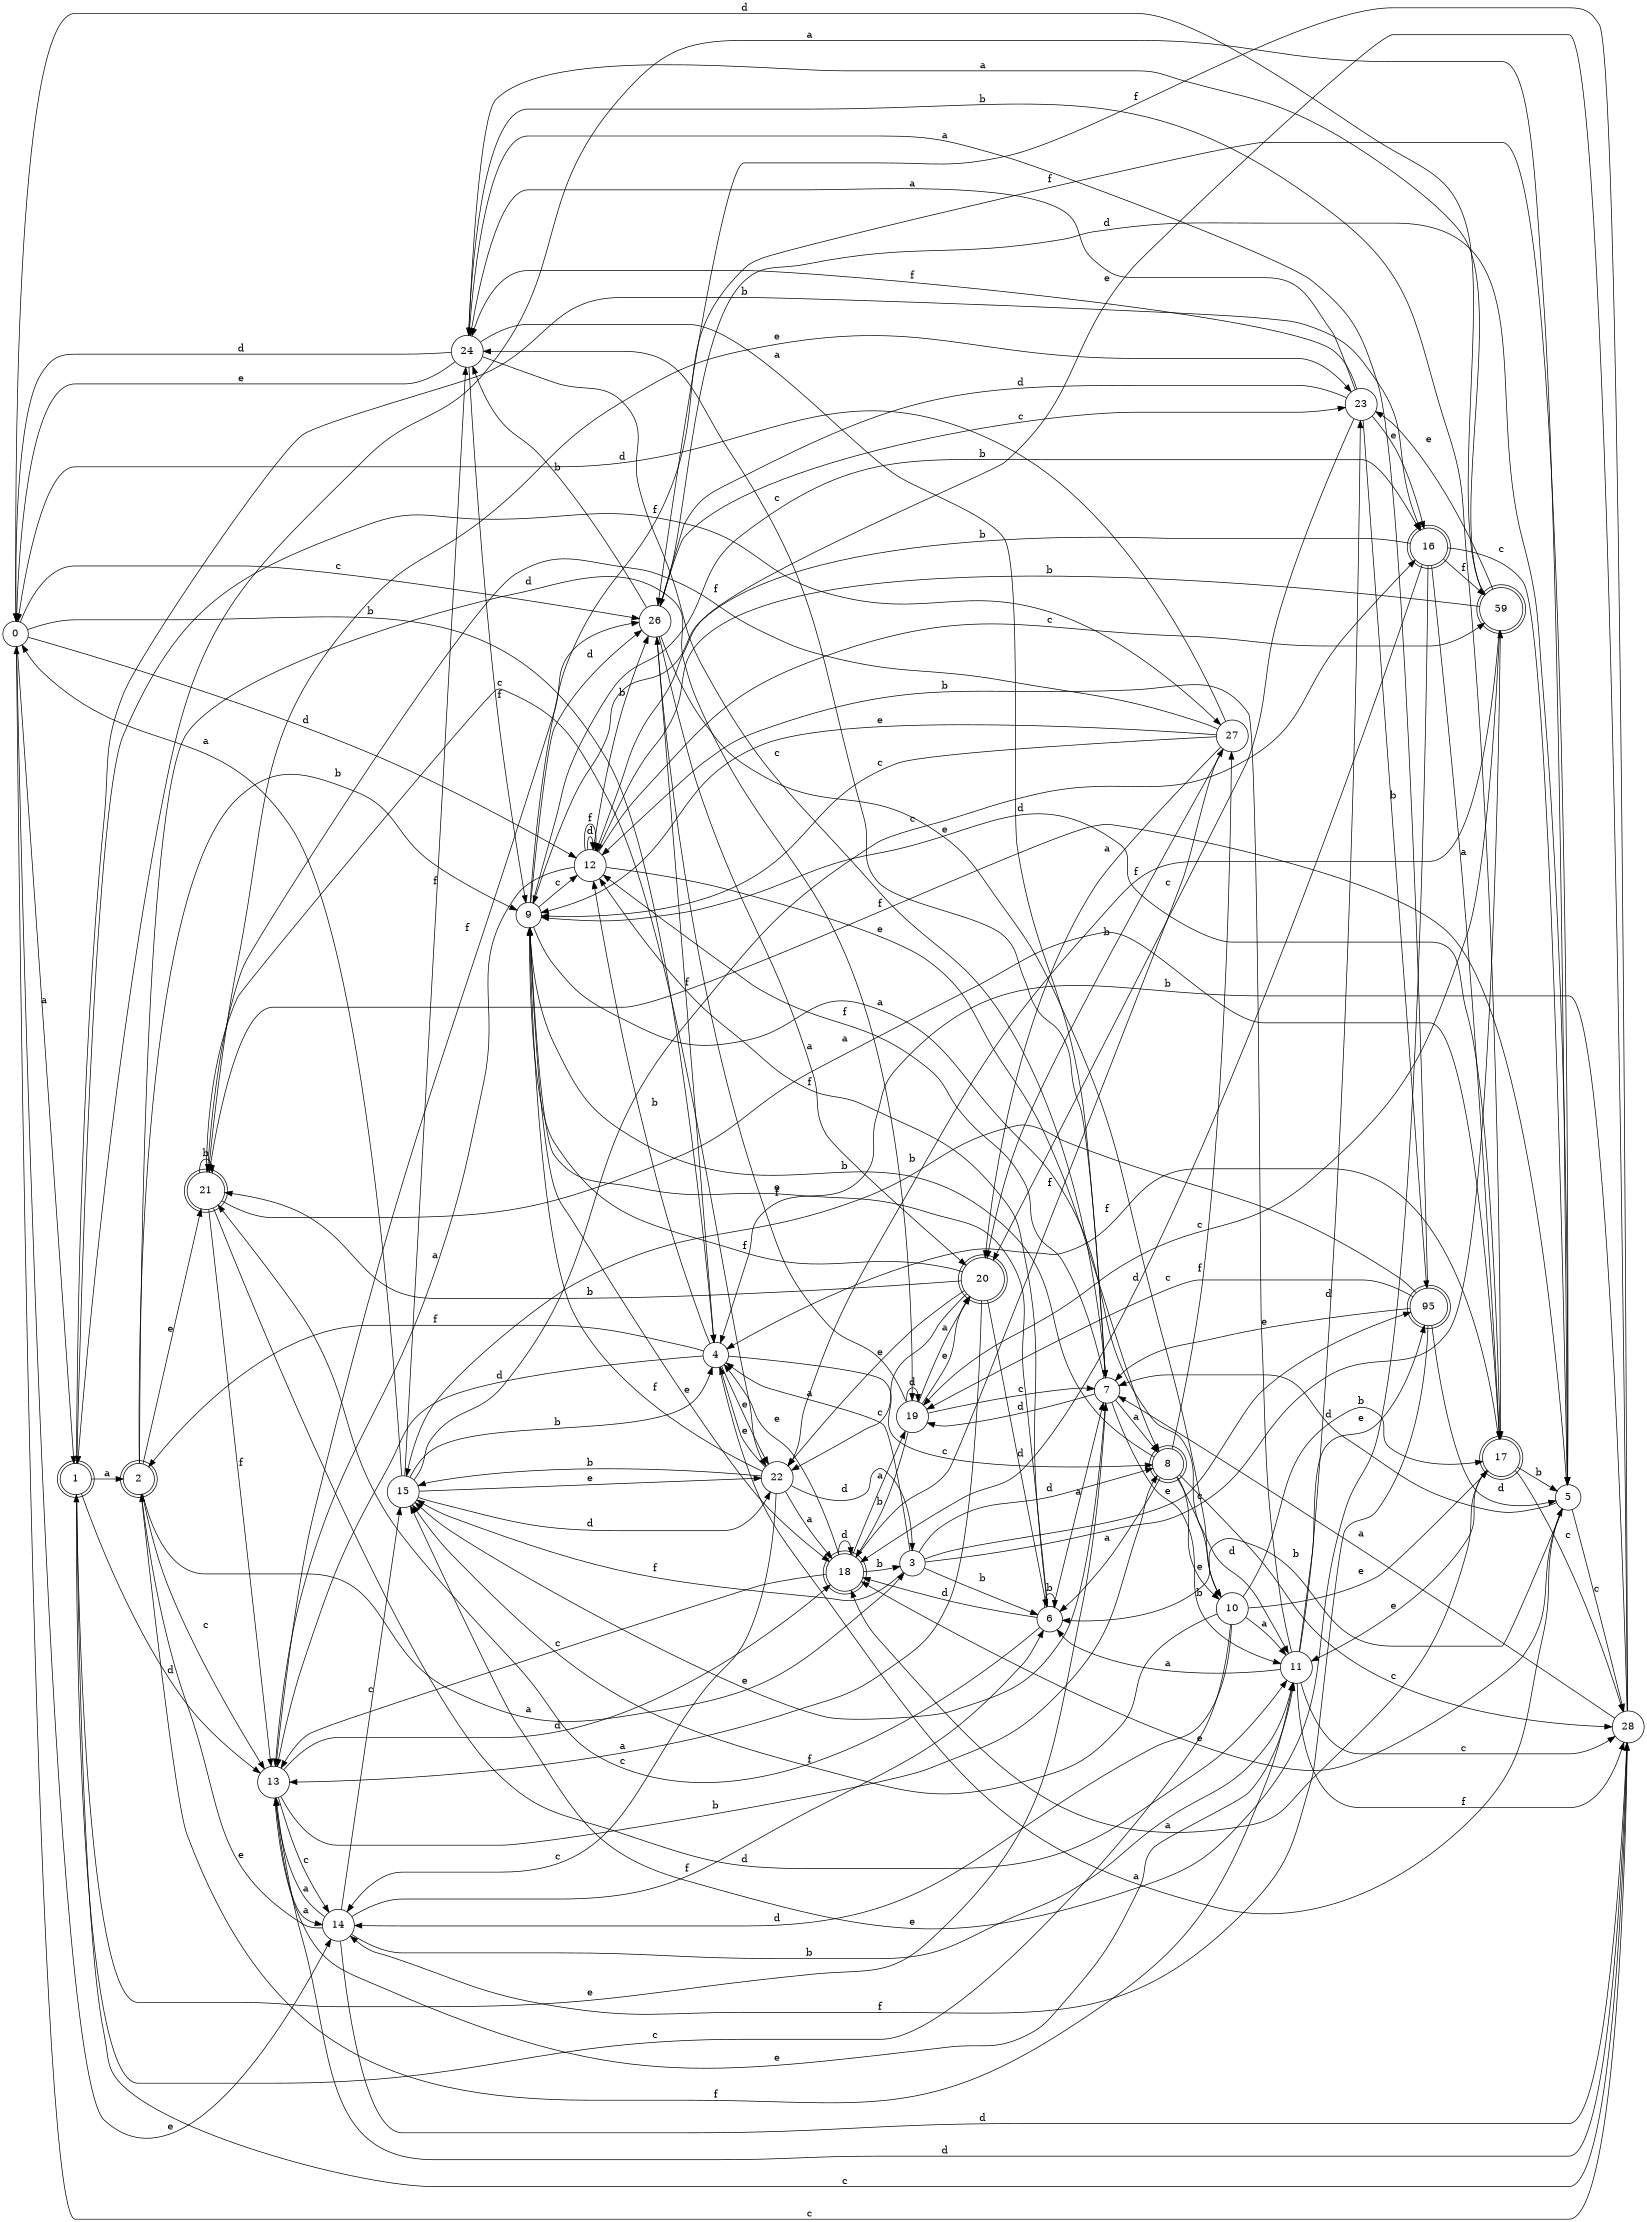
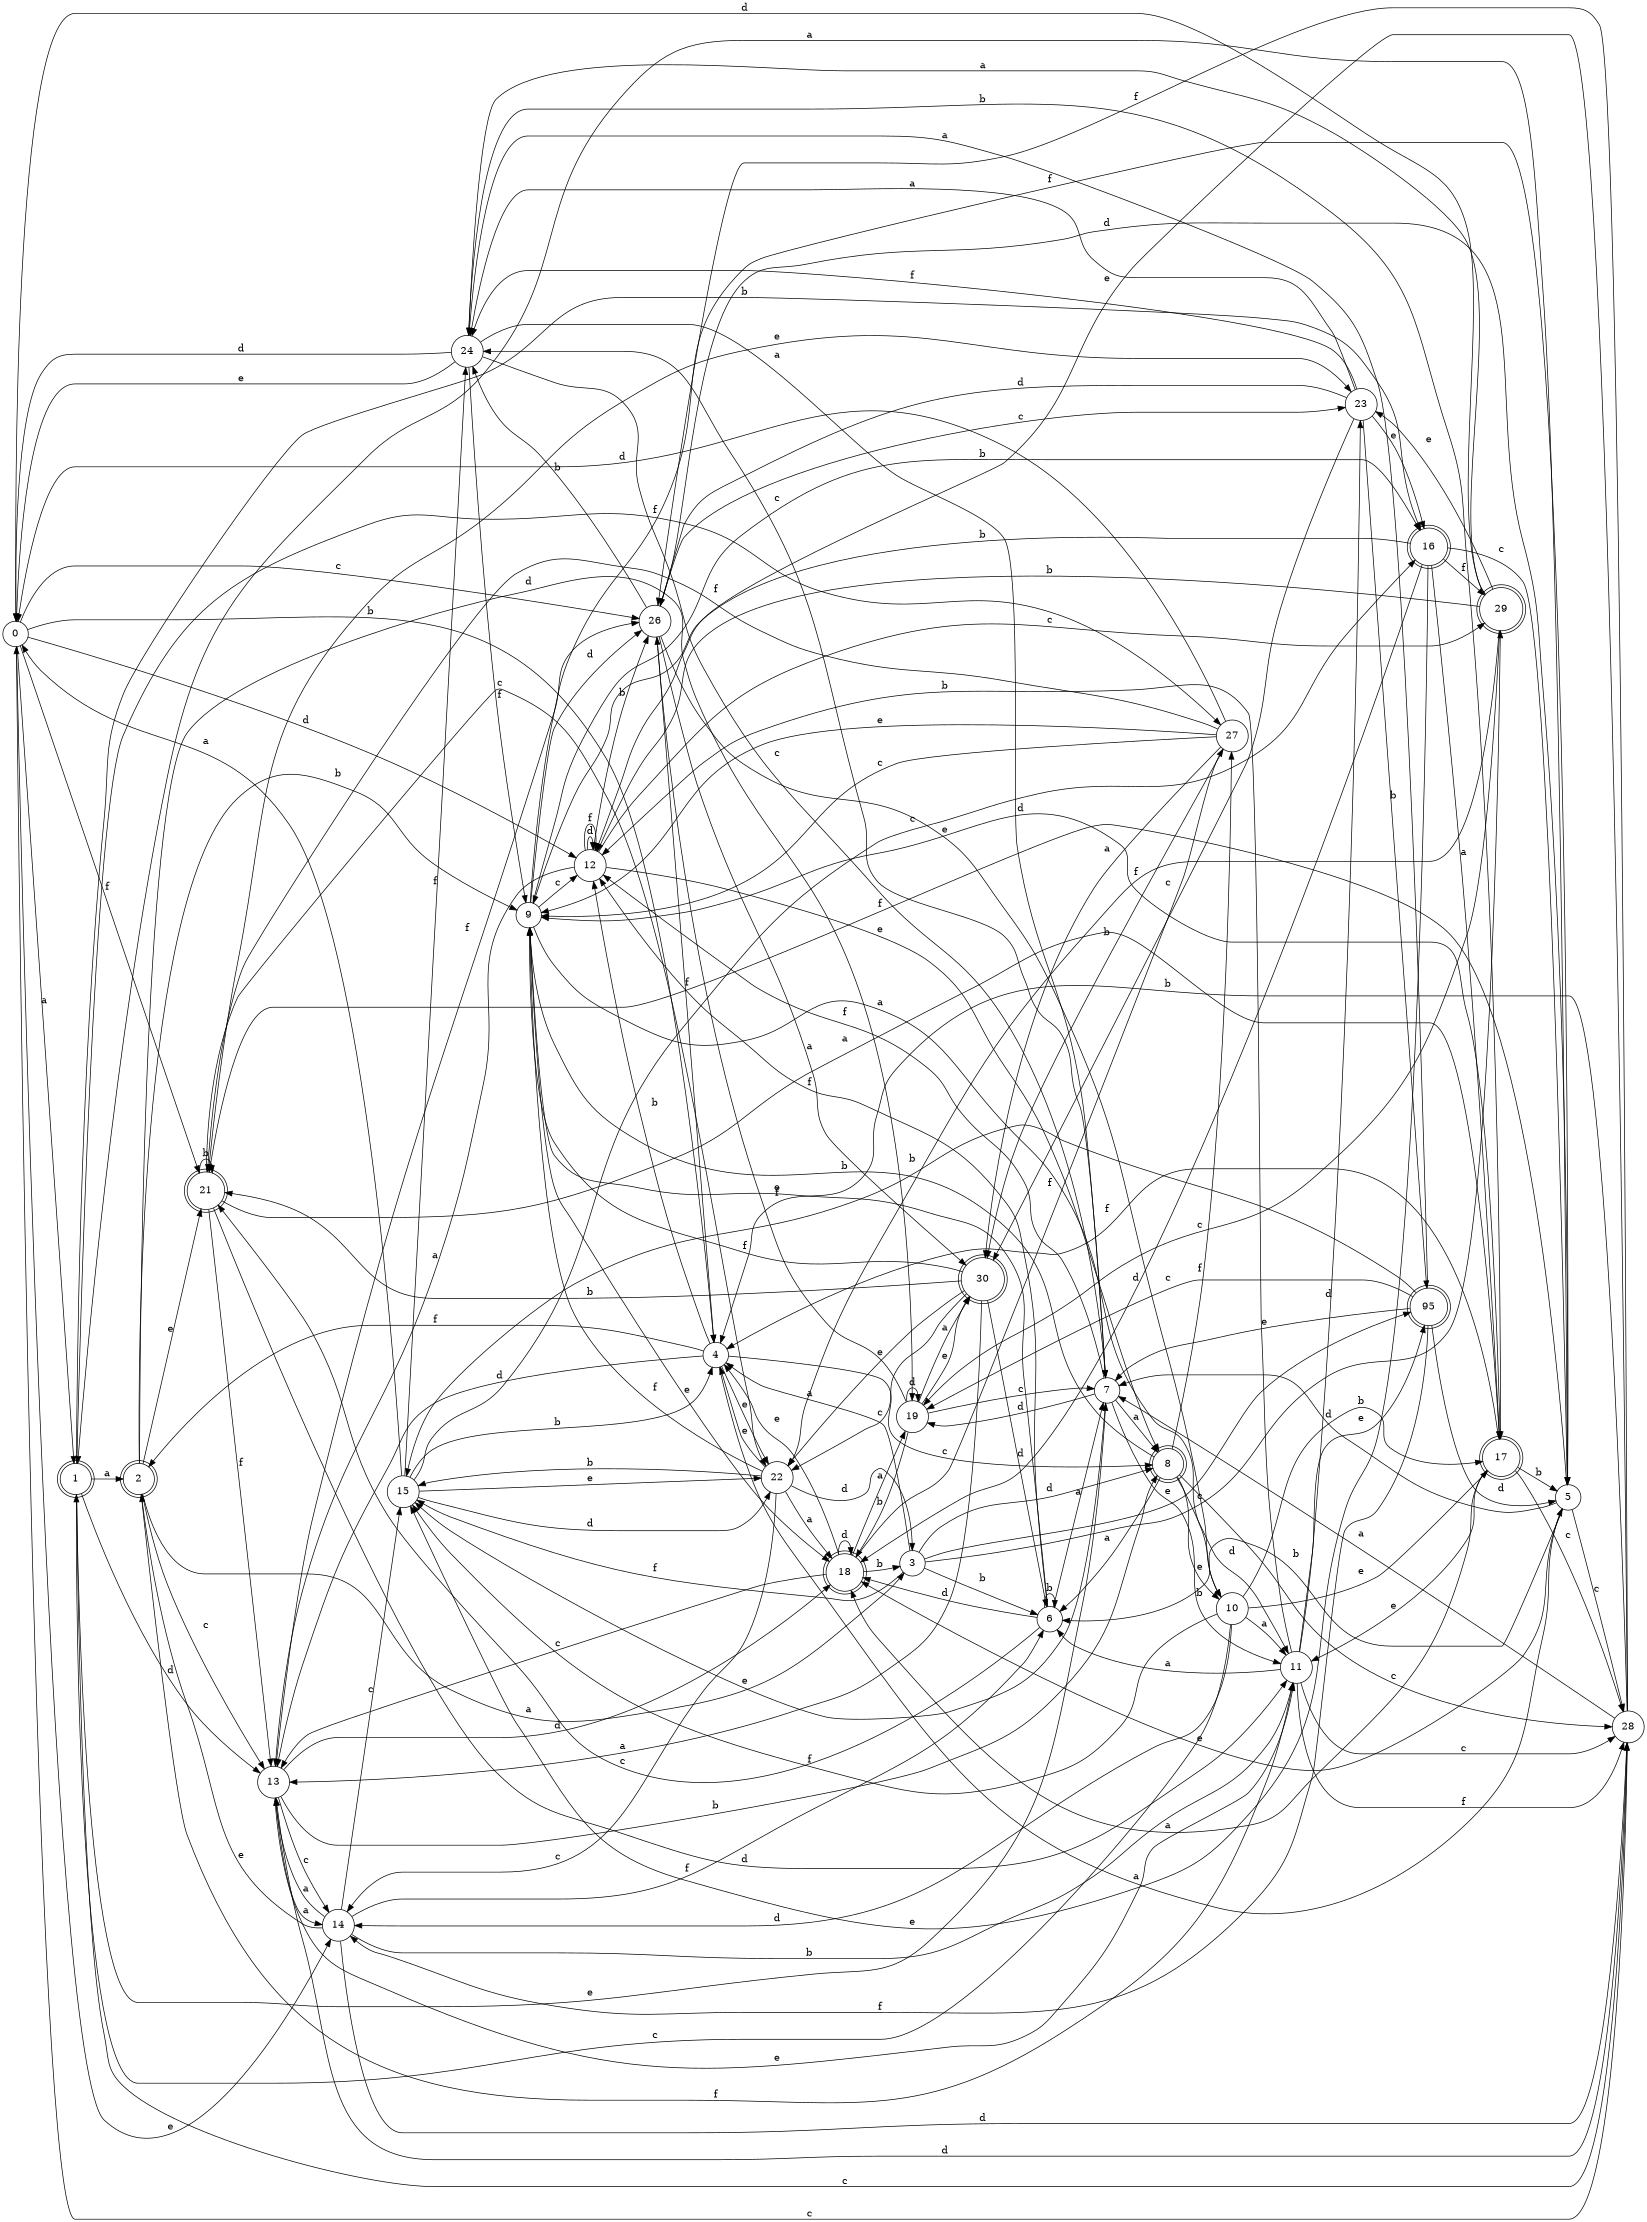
(1501, 609) -> (1501, 609)
none -> (109, 906)
(983, 1279) -> (983, 1279)
